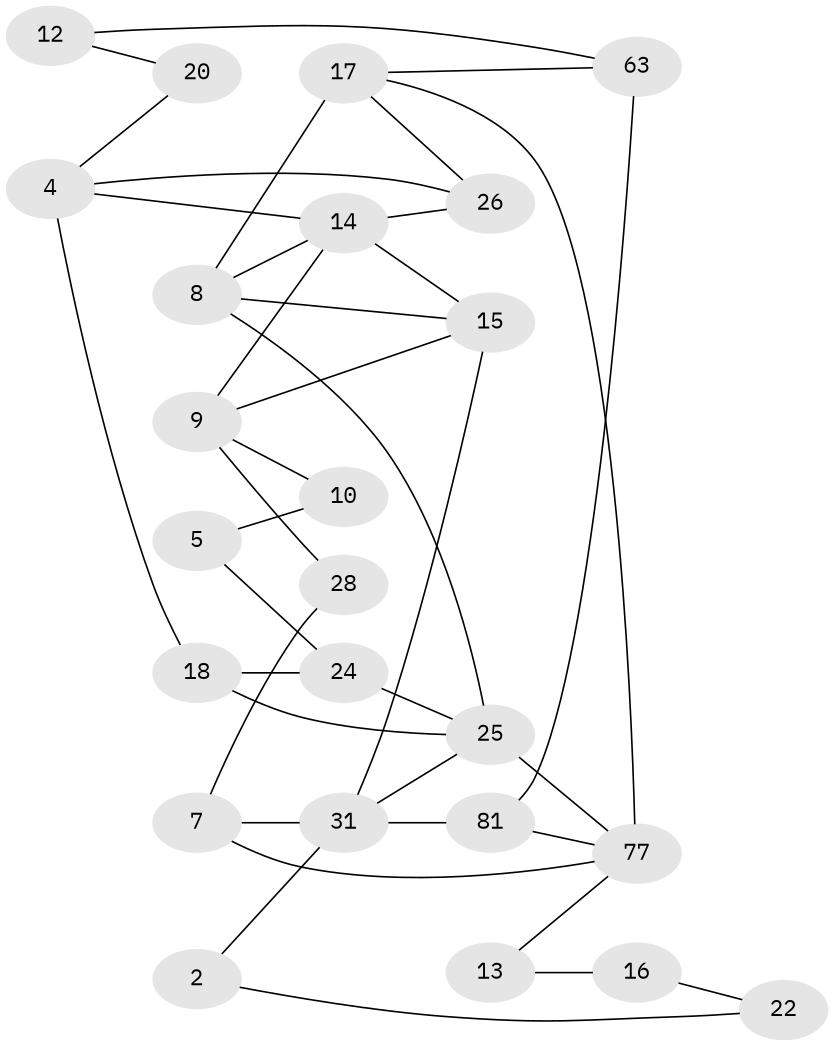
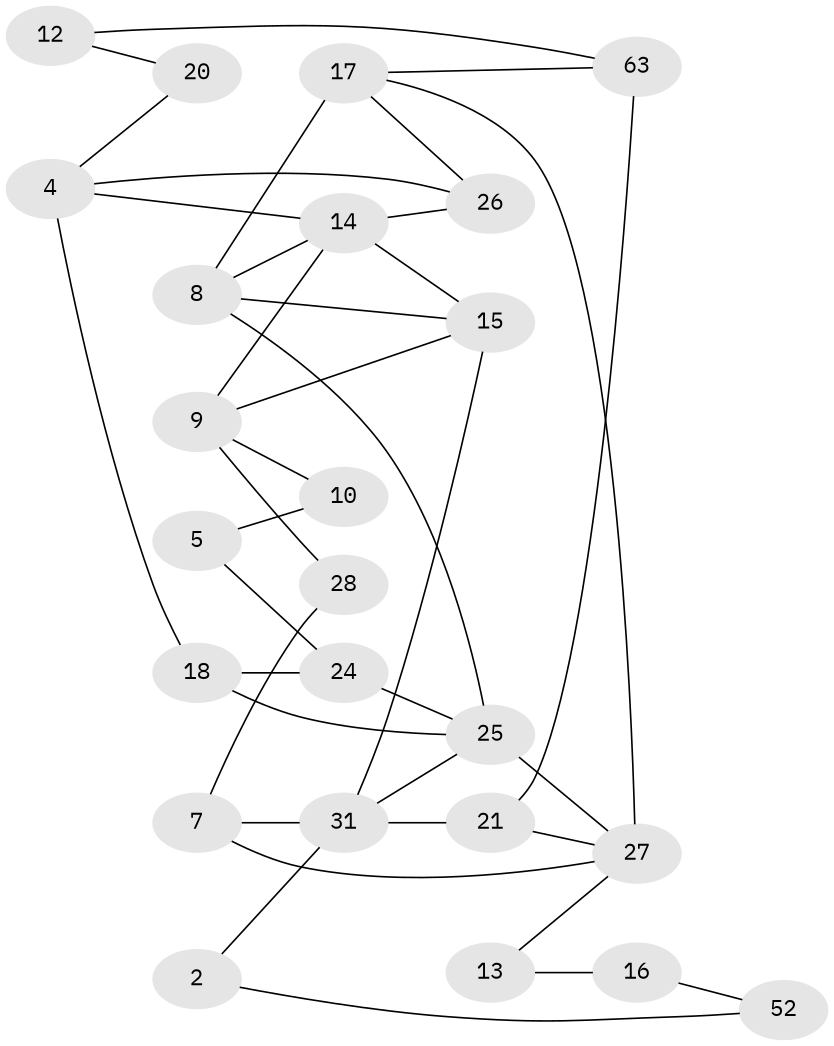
(490, 823) -> (490, 823)
(637, 854) -> (637, 854)
(784, 1010) -> (784, 1010)
